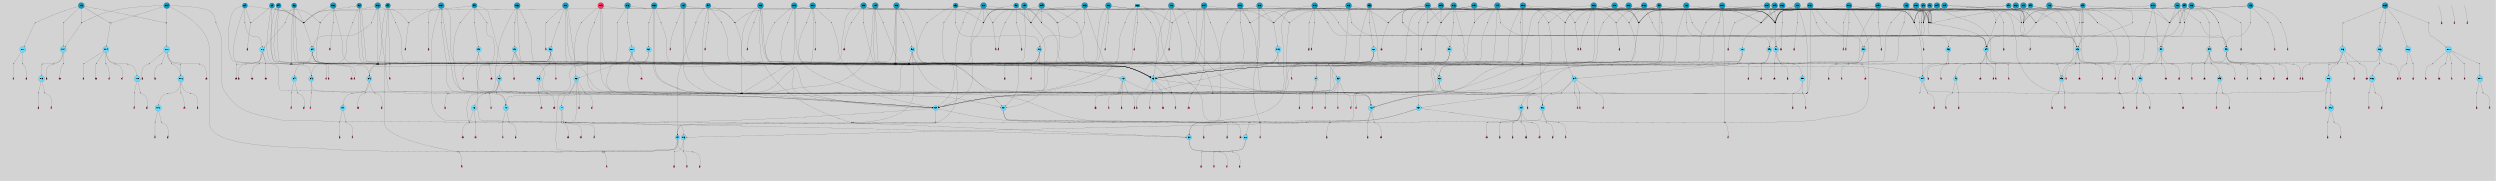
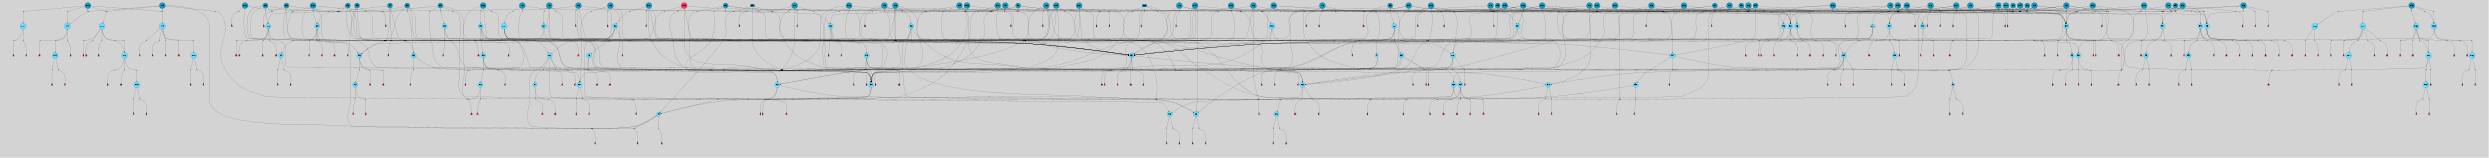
(708, 6) -> (752, 6)
none -> (1636, 85)
none -> (1953, 85)
